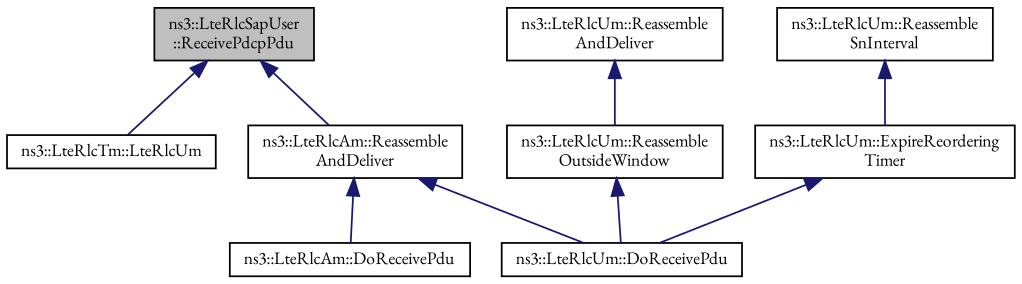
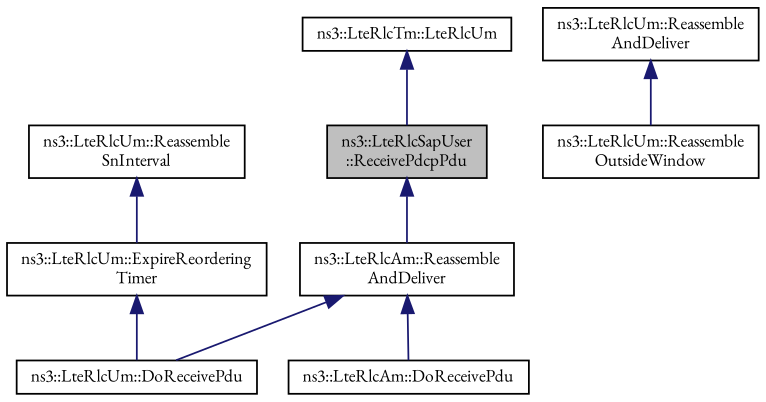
(161, 104) -> (407, 97)
(619, 219) -> none
